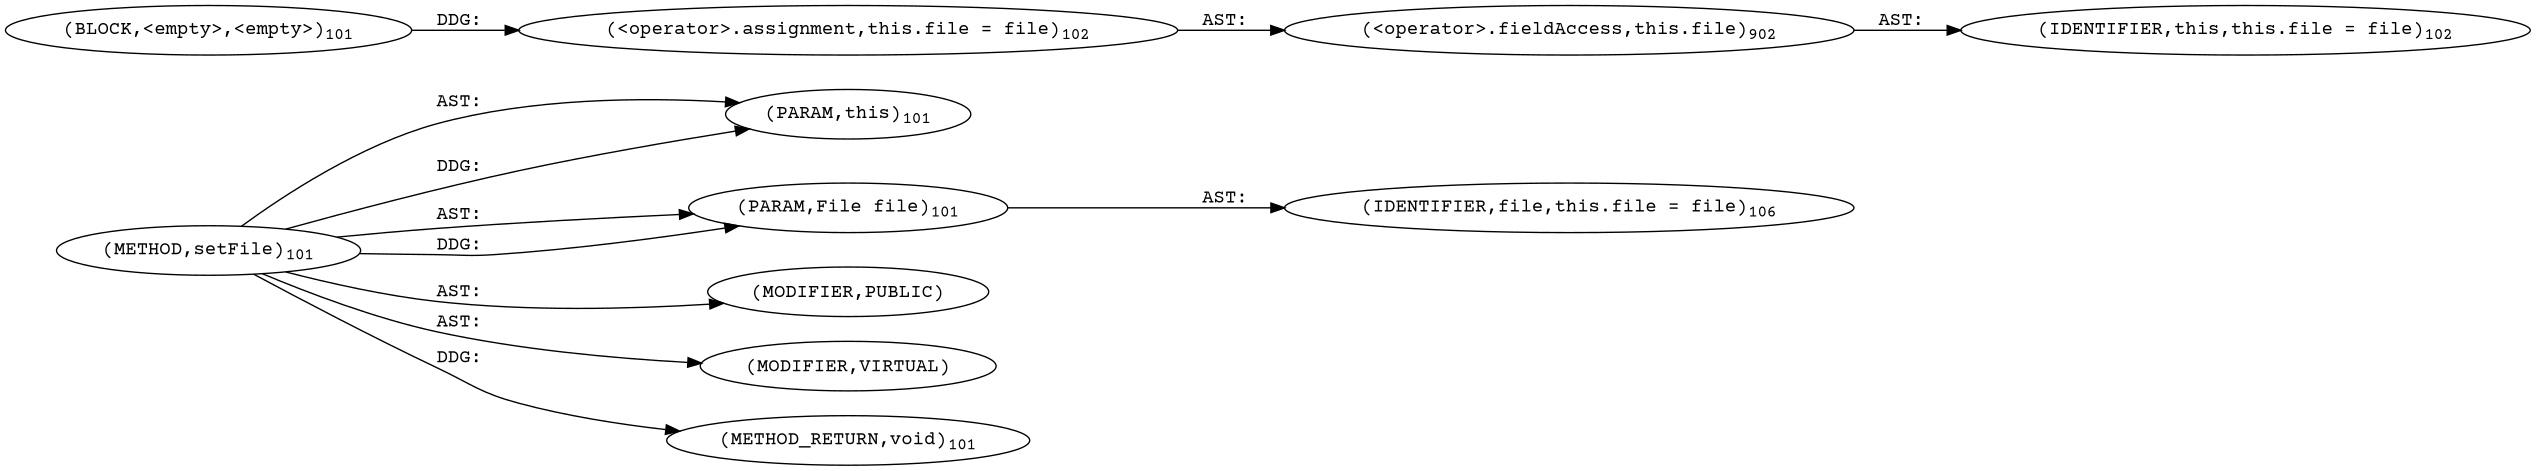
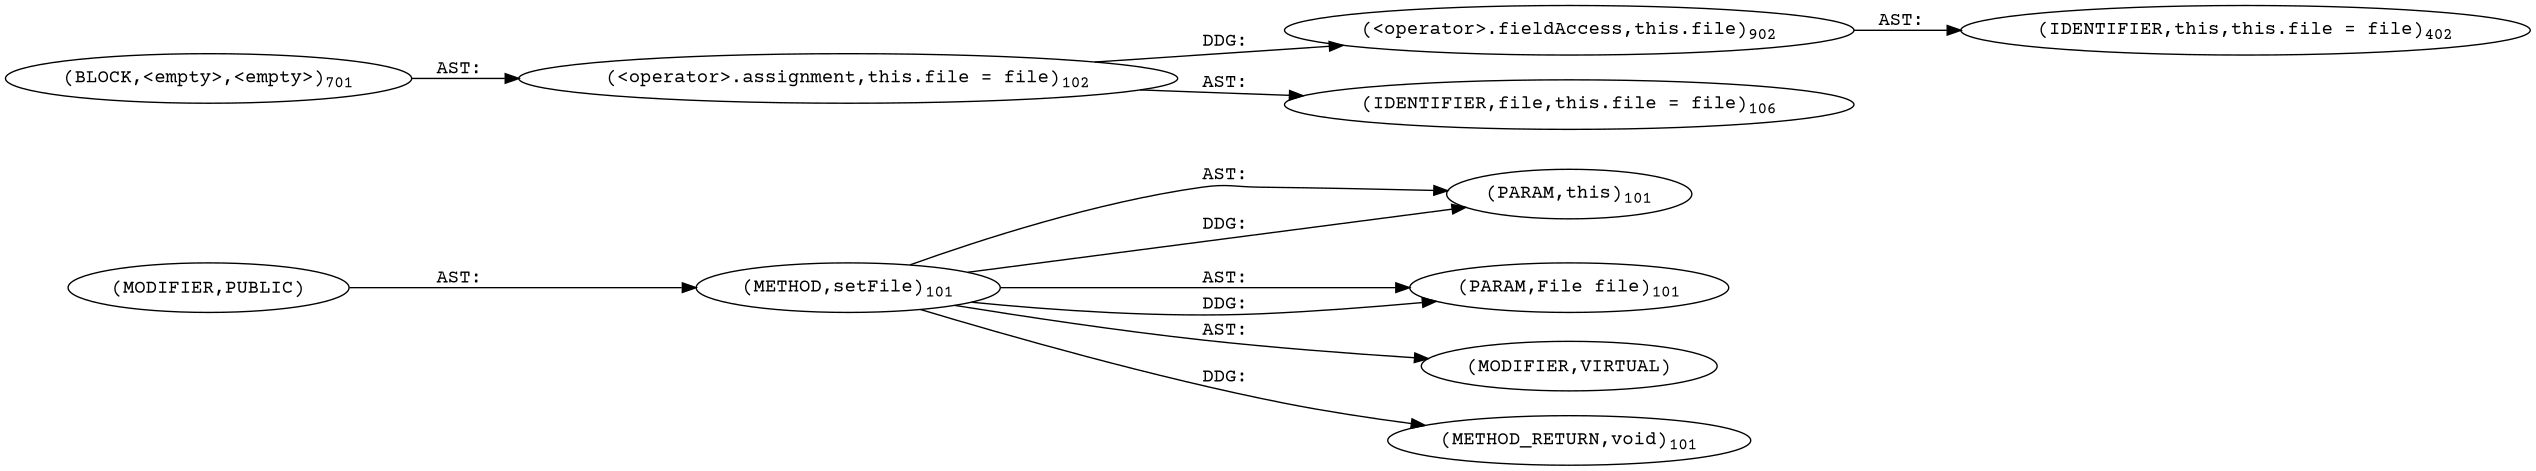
(465, 20) -> (465, 68)
(1231, 20) -> (1231, 41)
(339, 28) -> (339, 76)
(2439, 28) -> (2439, 28)
(1139, 208) -> (1215, 93)
(496, 306) -> (516, 288)
